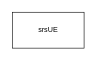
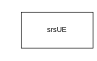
(48, 30) -> (57, 30)
